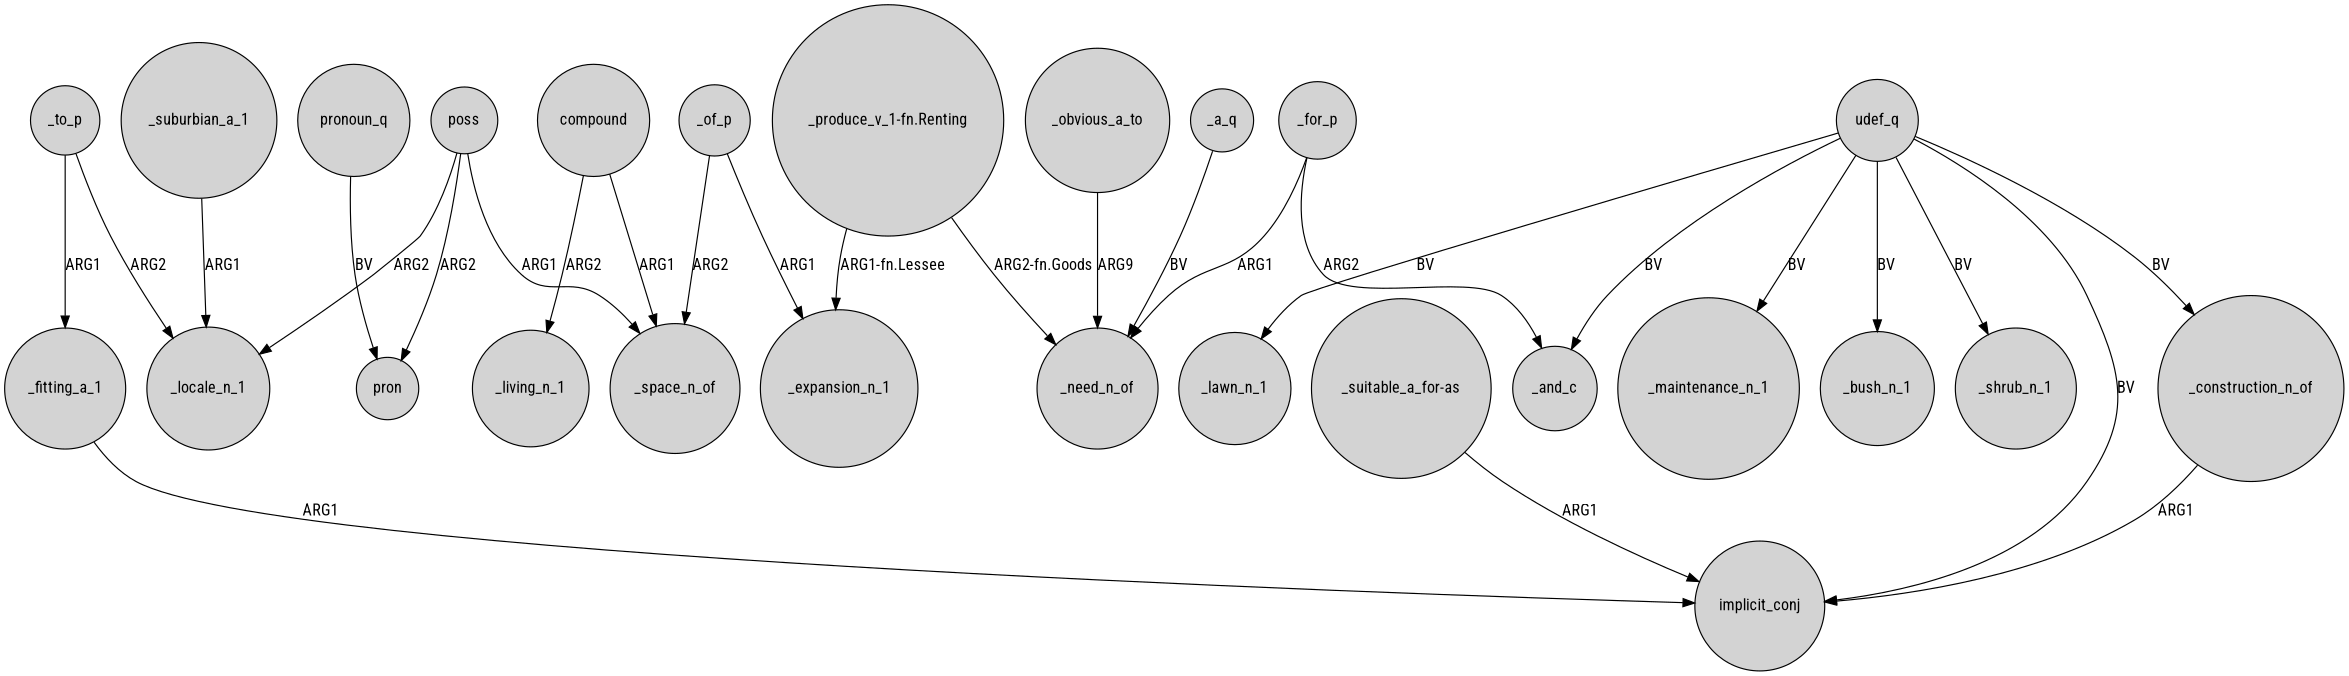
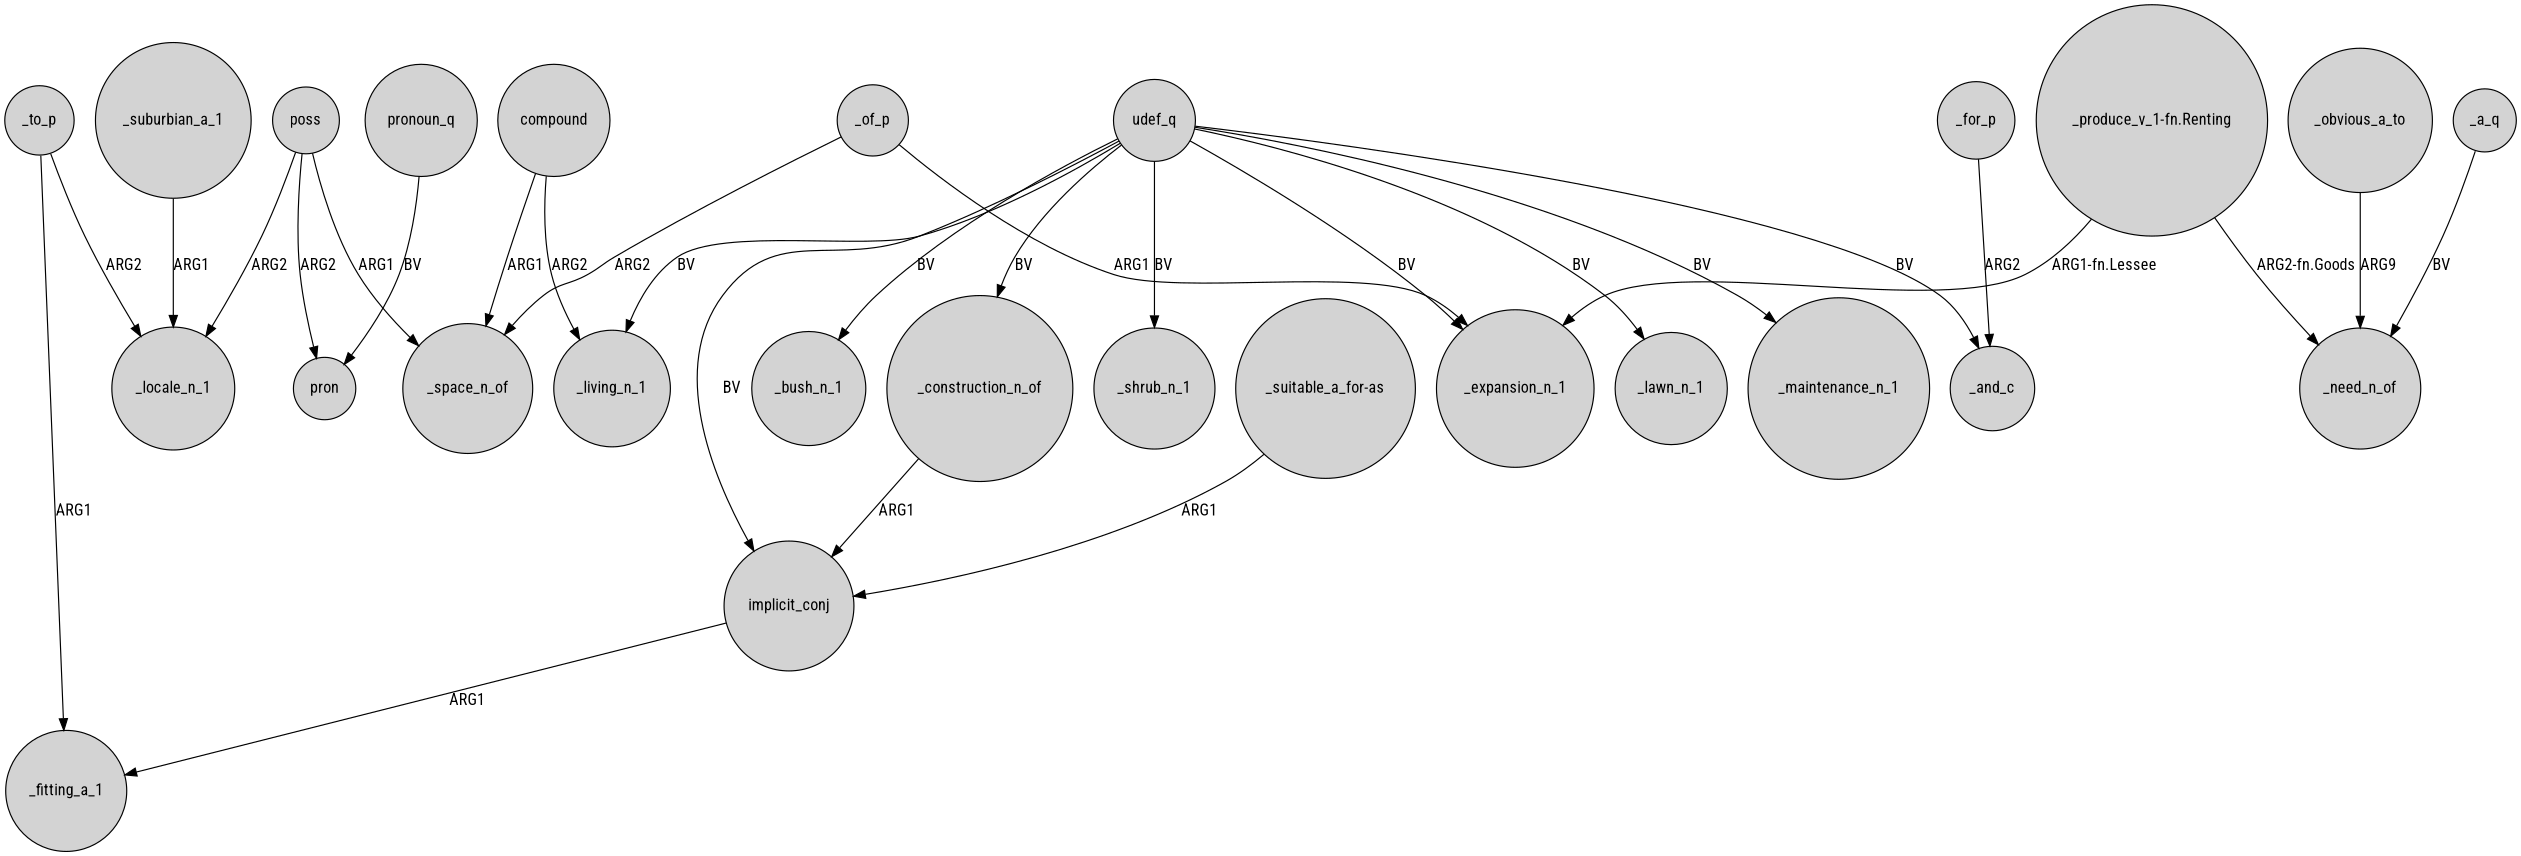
none -> (1327, 224)
none -> (854, 241)
(1238, 258) -> none
(878, 568) -> (431, 698)
